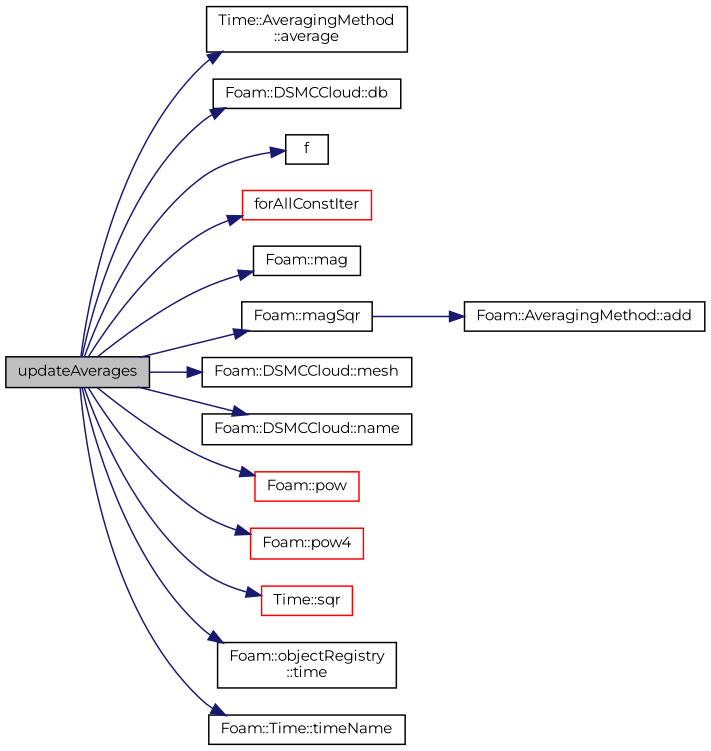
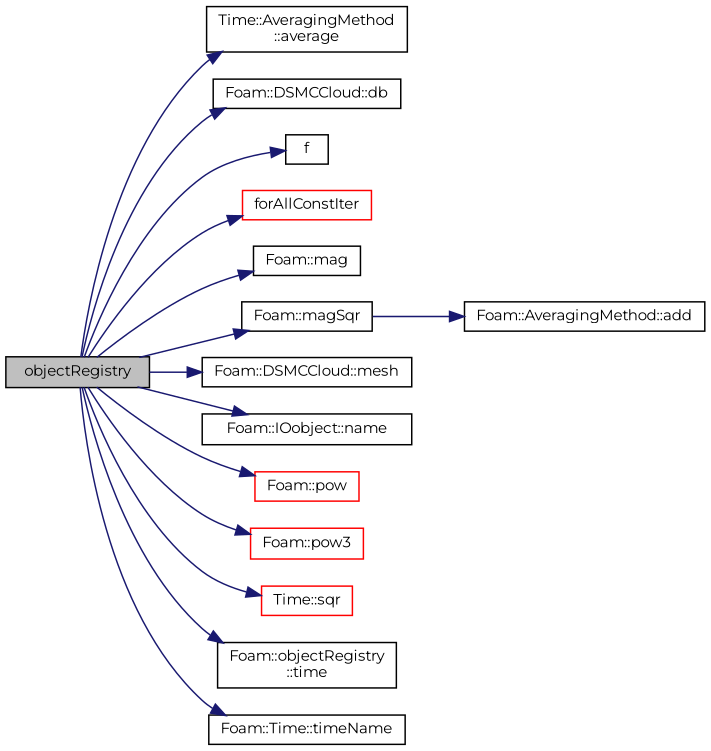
(78, 372) -> (78, 372)
(307, 429) -> (307, 429)
(307, 544) -> (307, 544)
